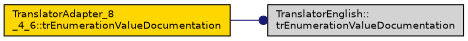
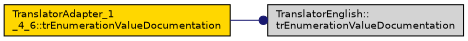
(117, 20) -> (117, 20)
